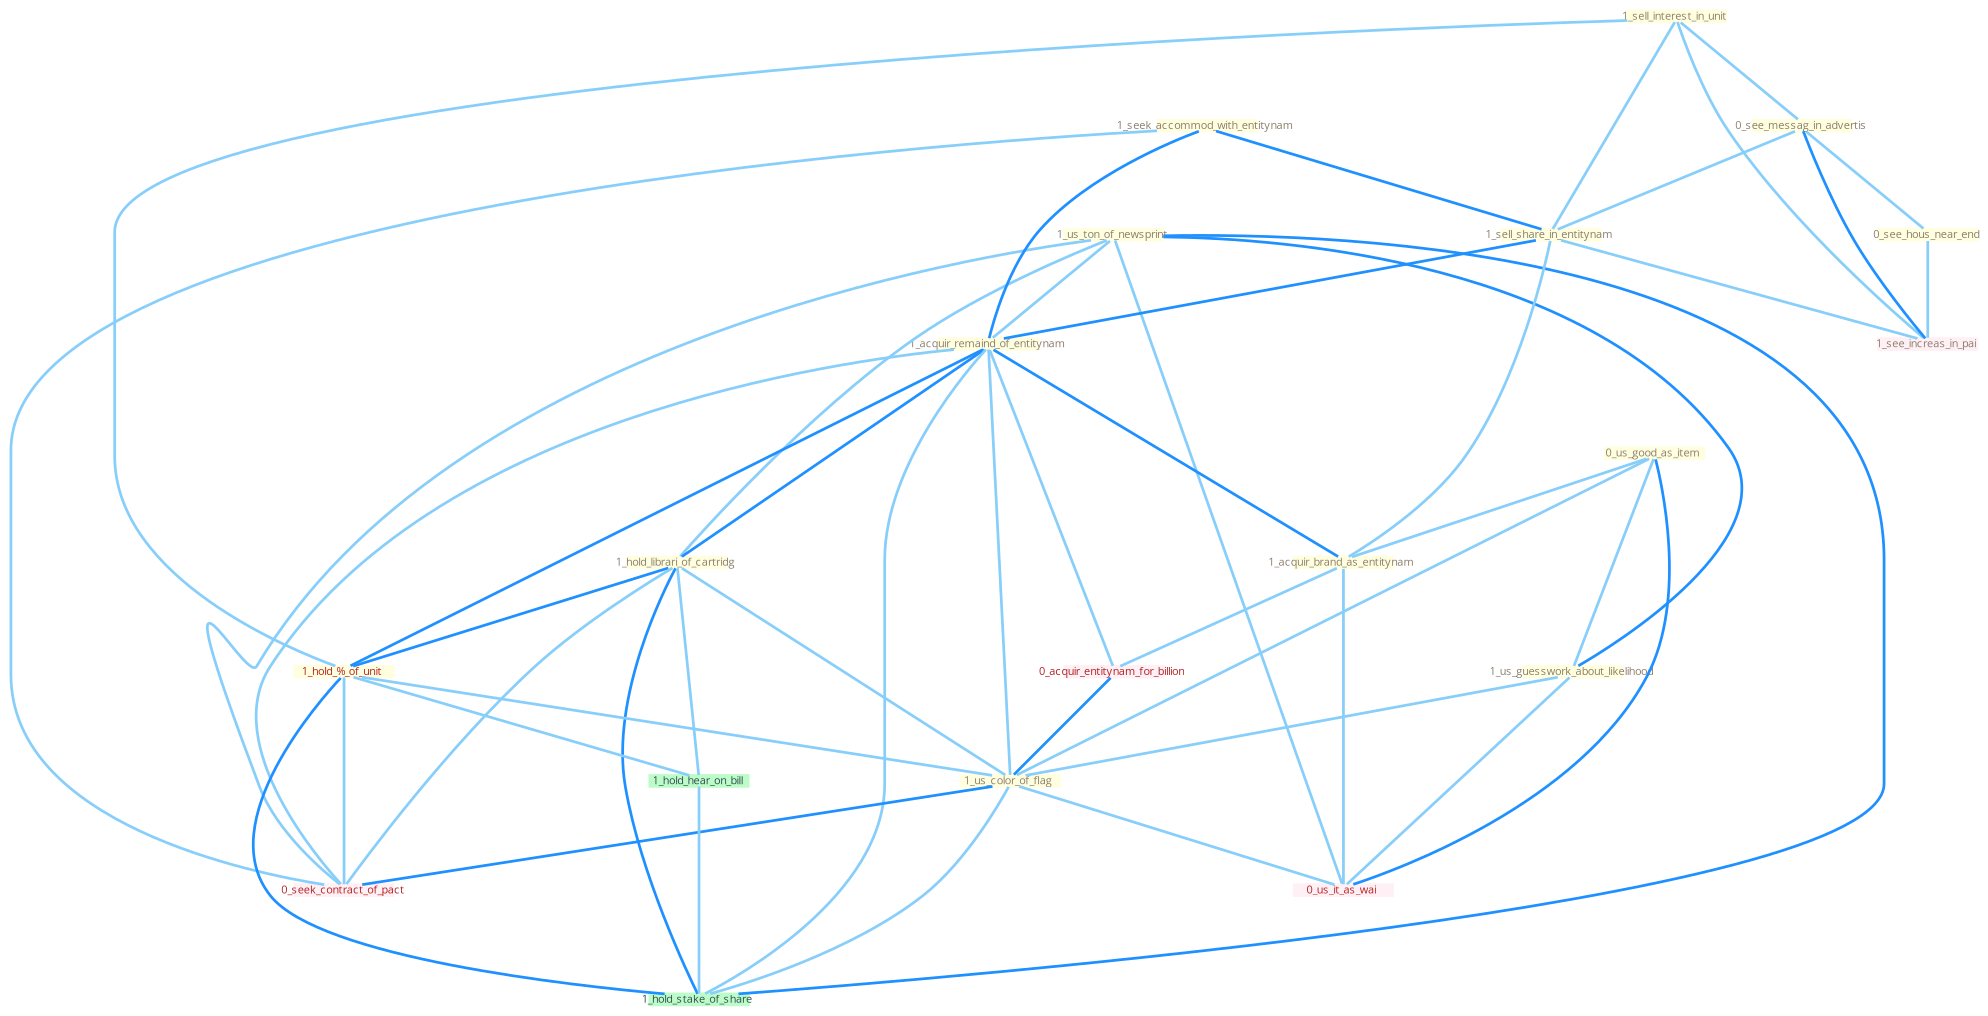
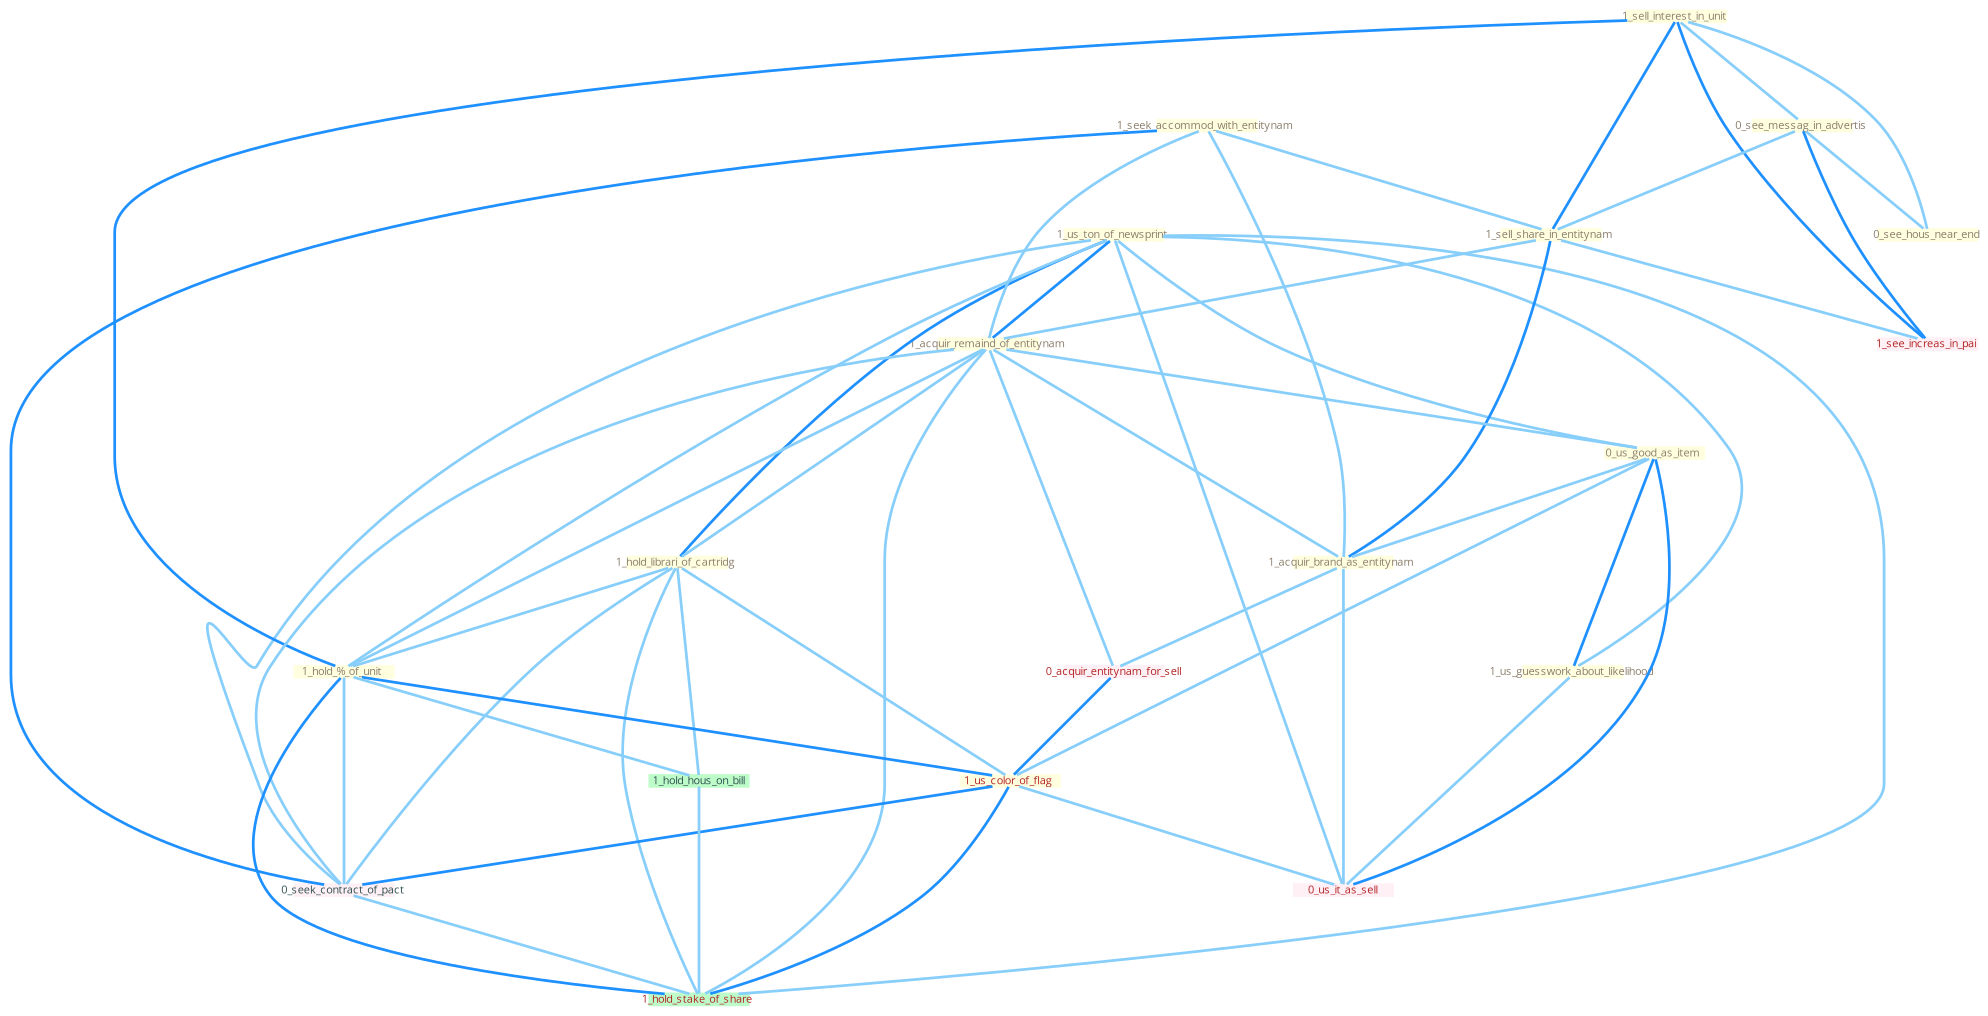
(583, 92) -> (583, 92)
(1614, 126) -> (1614, 126)
(1379, 180) -> (1379, 180)
(1779, 196) -> (1779, 196)
(1064, 206) -> (1064, 206)
(238, 273) -> (238, 273)
(1051, 289) -> (1051, 289)
(1270, 289) -> (1257, 292)
(1928, 289) -> (1840, 91)
none -> (1304, 336)
(1605, 339) -> (1605, 339)
(1928, 344) -> (1928, 344)
none -> (1362, 380)
(852, 387) -> (852, 387)
(1486, 423) -> (1476, 440)
none -> (717, 434)
(833, 453) -> (833, 453)
(1166, 453) -> (1166, 453)
(667, 508) -> (667, 508)
(999, 562) -> (1306, 396)
(1614, 562) -> (1614, 562)
(511, 617) -> (511, 617)
(344, 672) -> (344, 672)
(1114, 672) -> (1114, 672)
(1305, 724) -> none
(677, 726) -> (677, 726)
(699, 781) -> (699, 781)
(1010, 781) -> (1010, 781)
(625, 783) -> (625, 783)
(1854, 816) -> (1854, 816)
(344, 890) -> (344, 890)
(1343, 890) -> (1343, 890)
(883, 922) -> (883, 922)
none -> (521, 945)
(699, 999) -> (699, 999)
